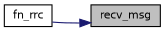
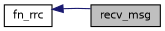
(66, 23) -> (77, 8)
